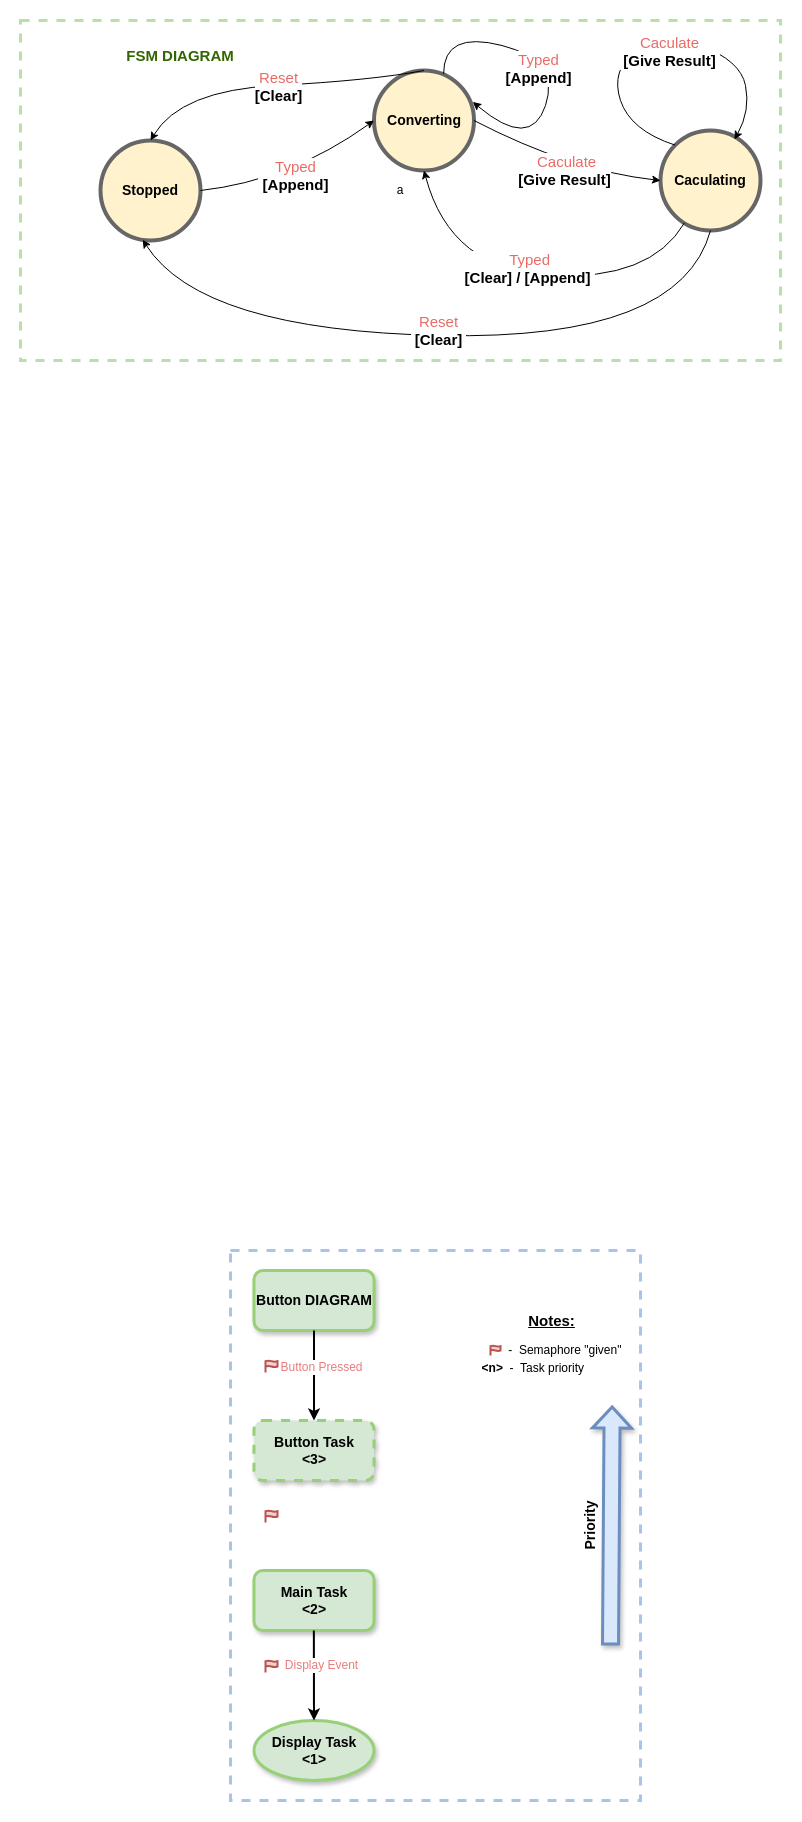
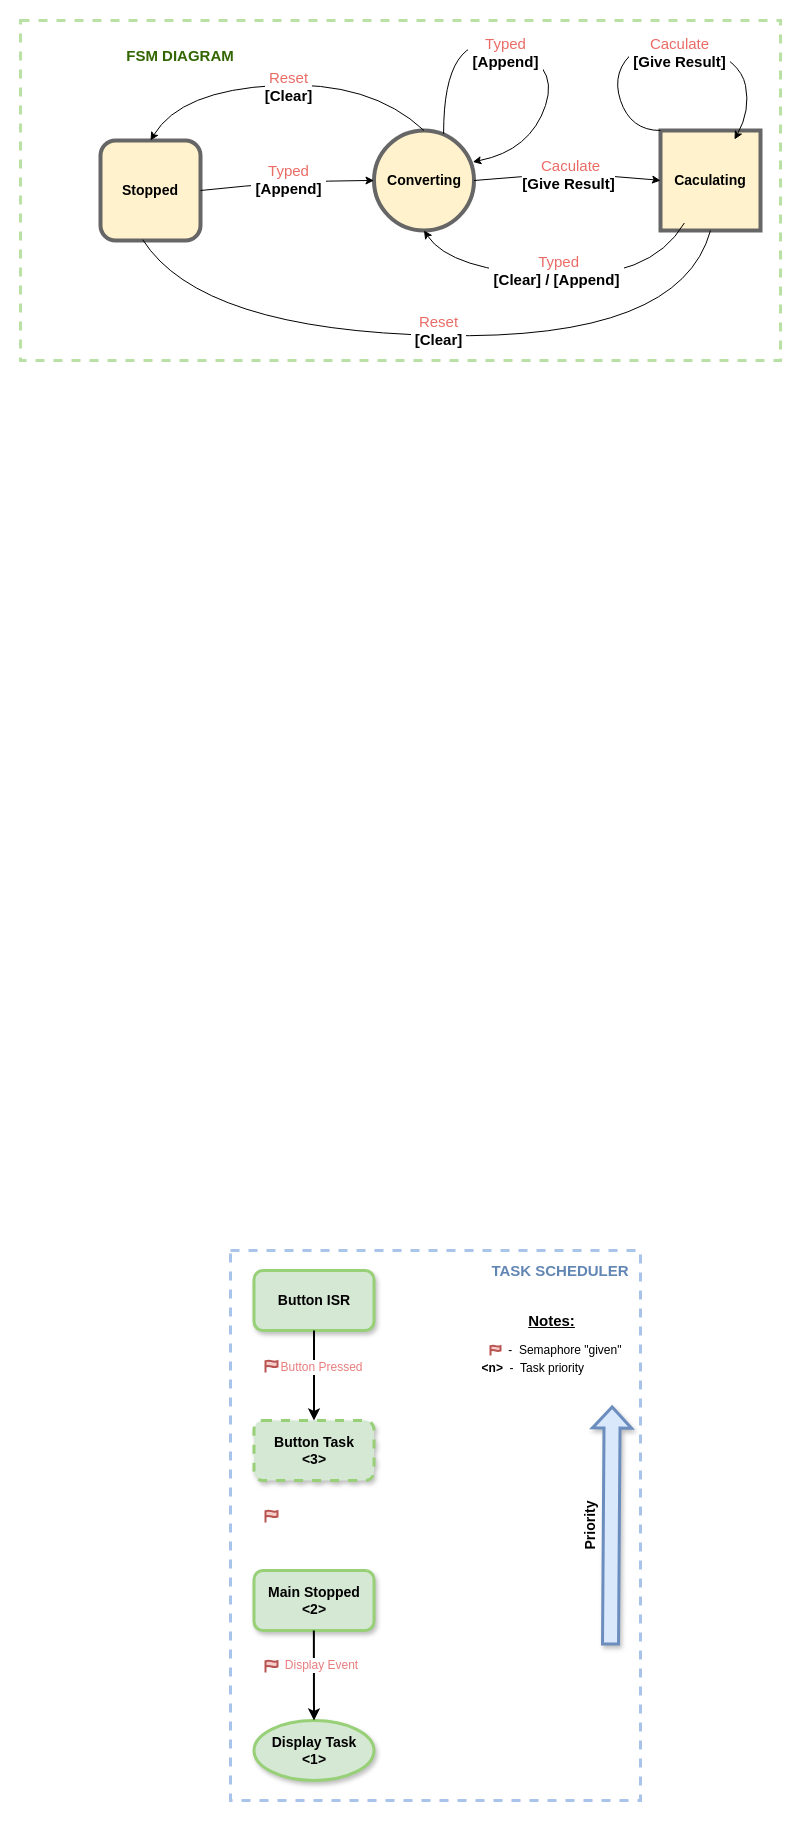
(424, 121) -> (424, 181)
(711, 181) -> (711, 181)
(151, 191) -> (151, 191)
(217, 300) -> (214, 297)
none -> (561, 1271)
(315, 1301) -> (315, 1301)
(315, 1601) -> (315, 1601)
